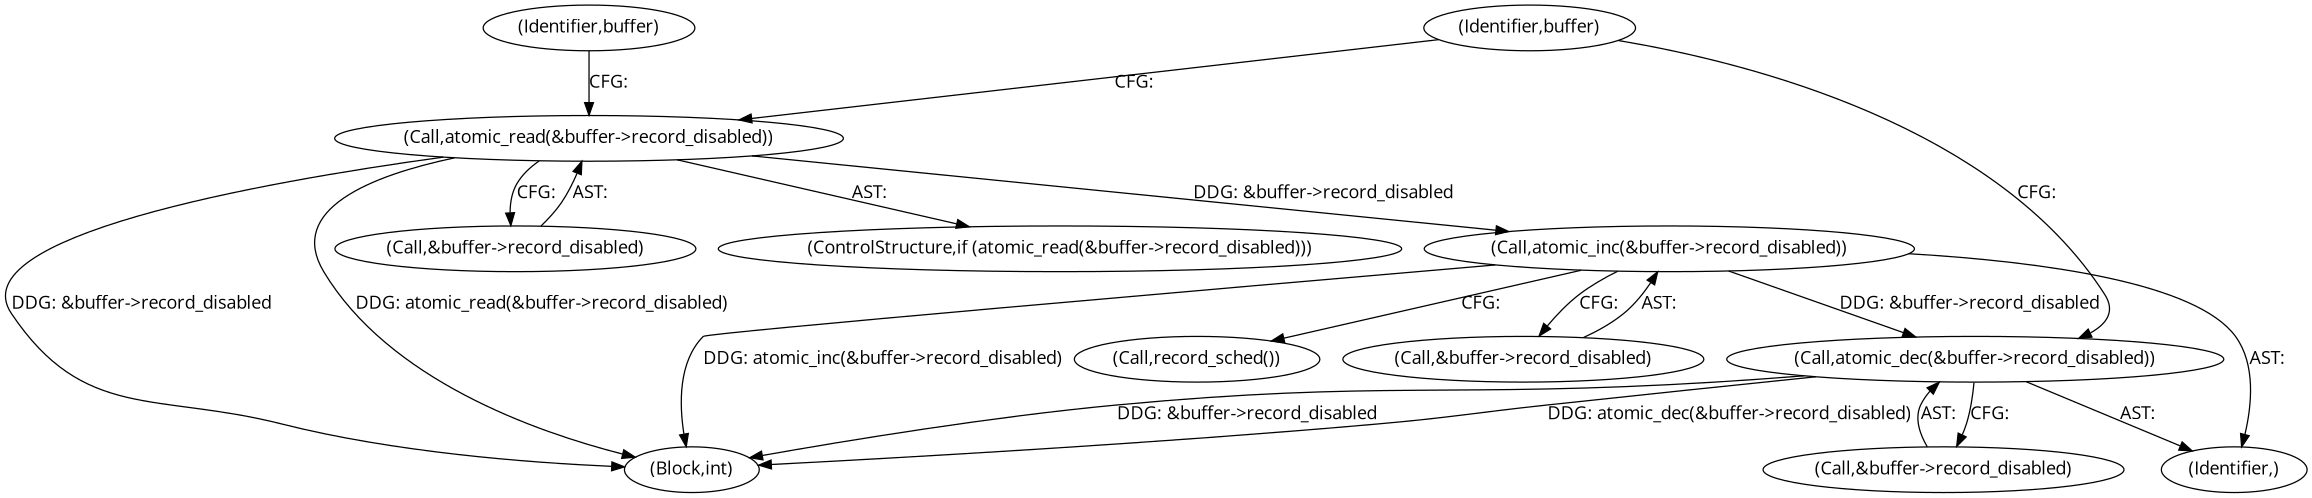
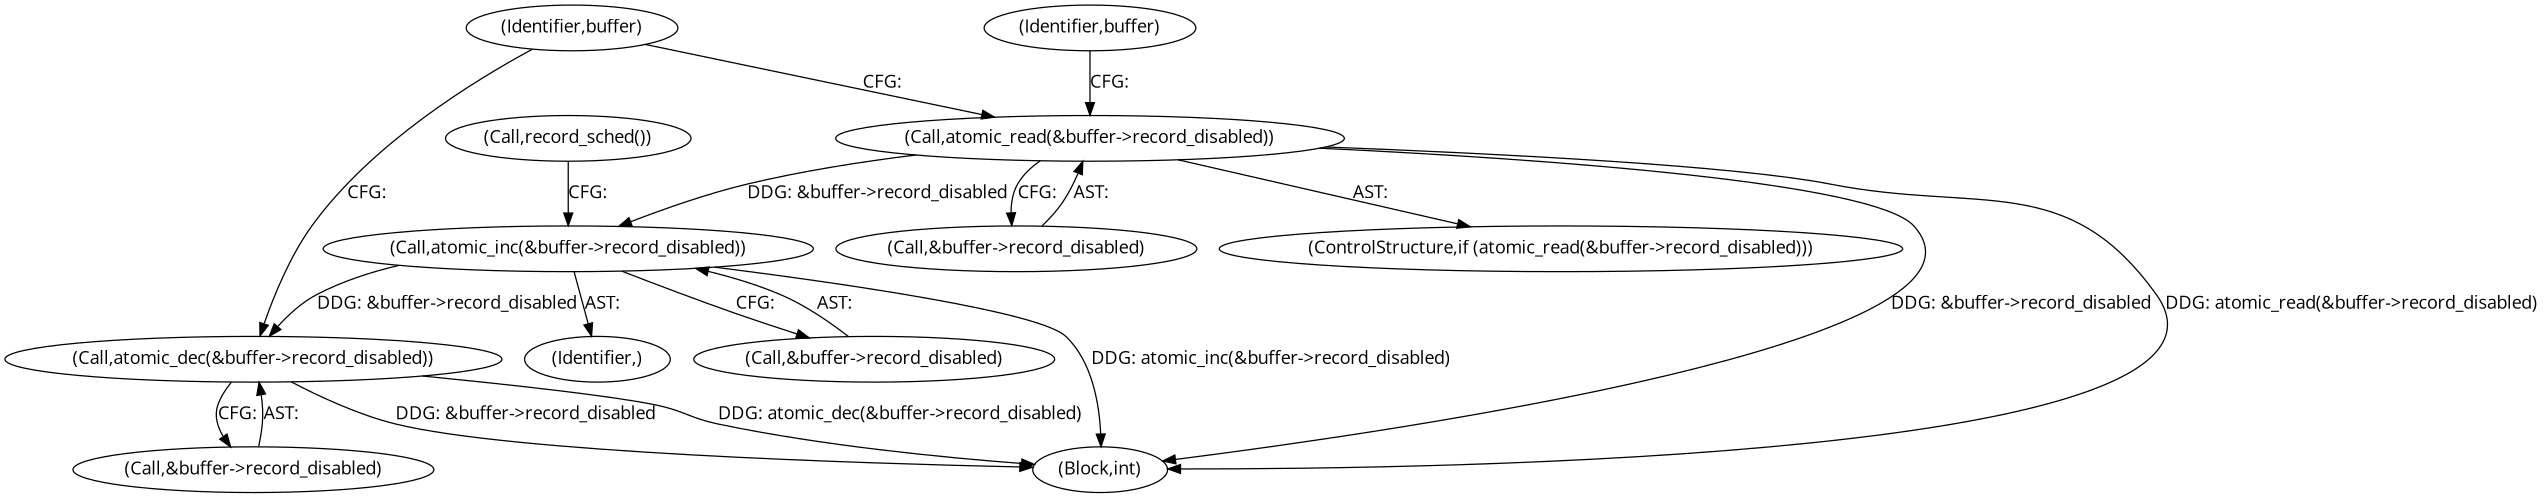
(1433, 304) -> (568, 187)
(2103, 414) -> none
